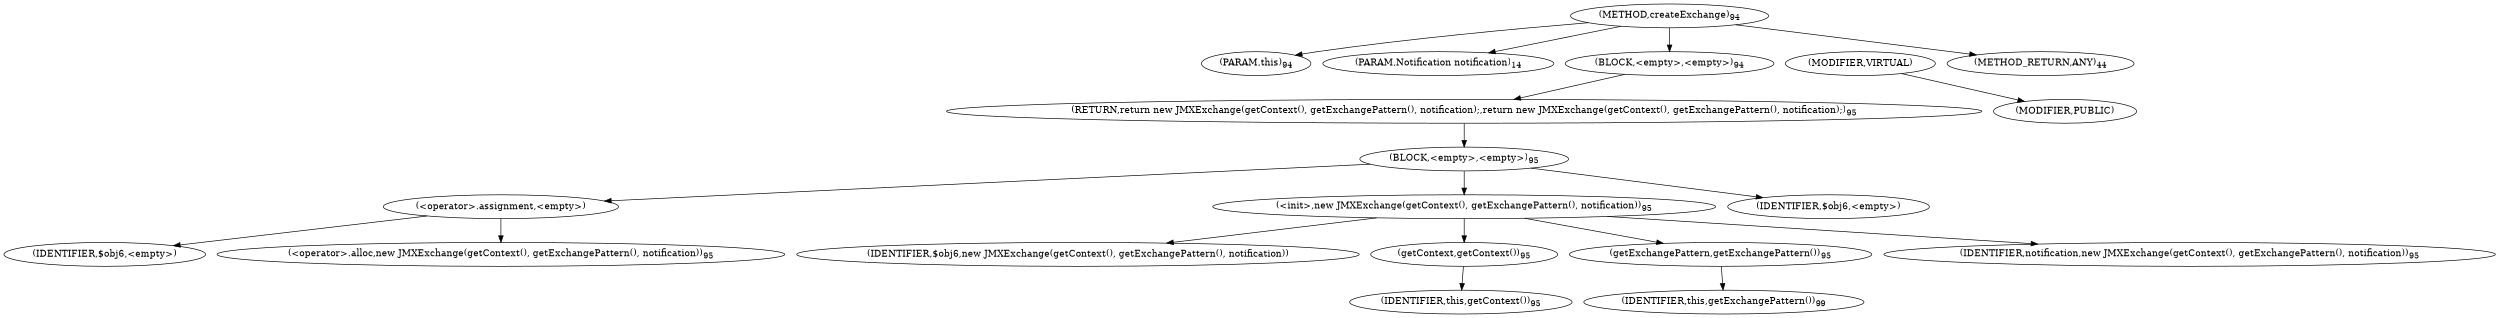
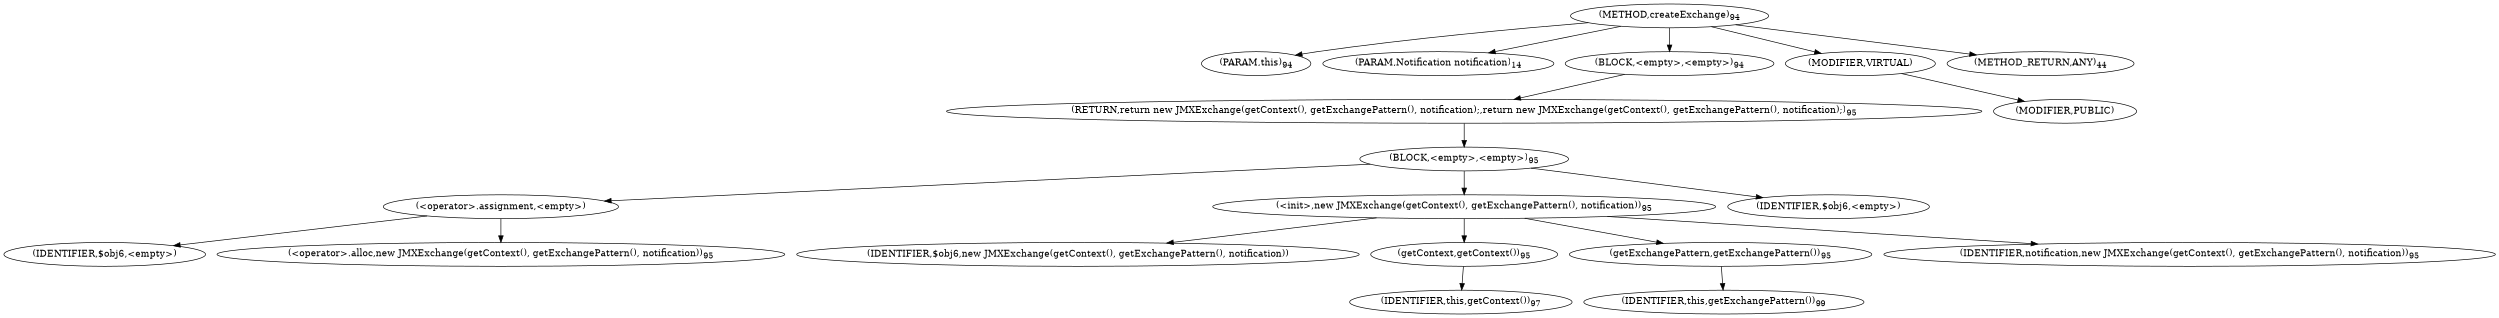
none -> (1763, 39)
(1536, 301) -> (1536, 301)
